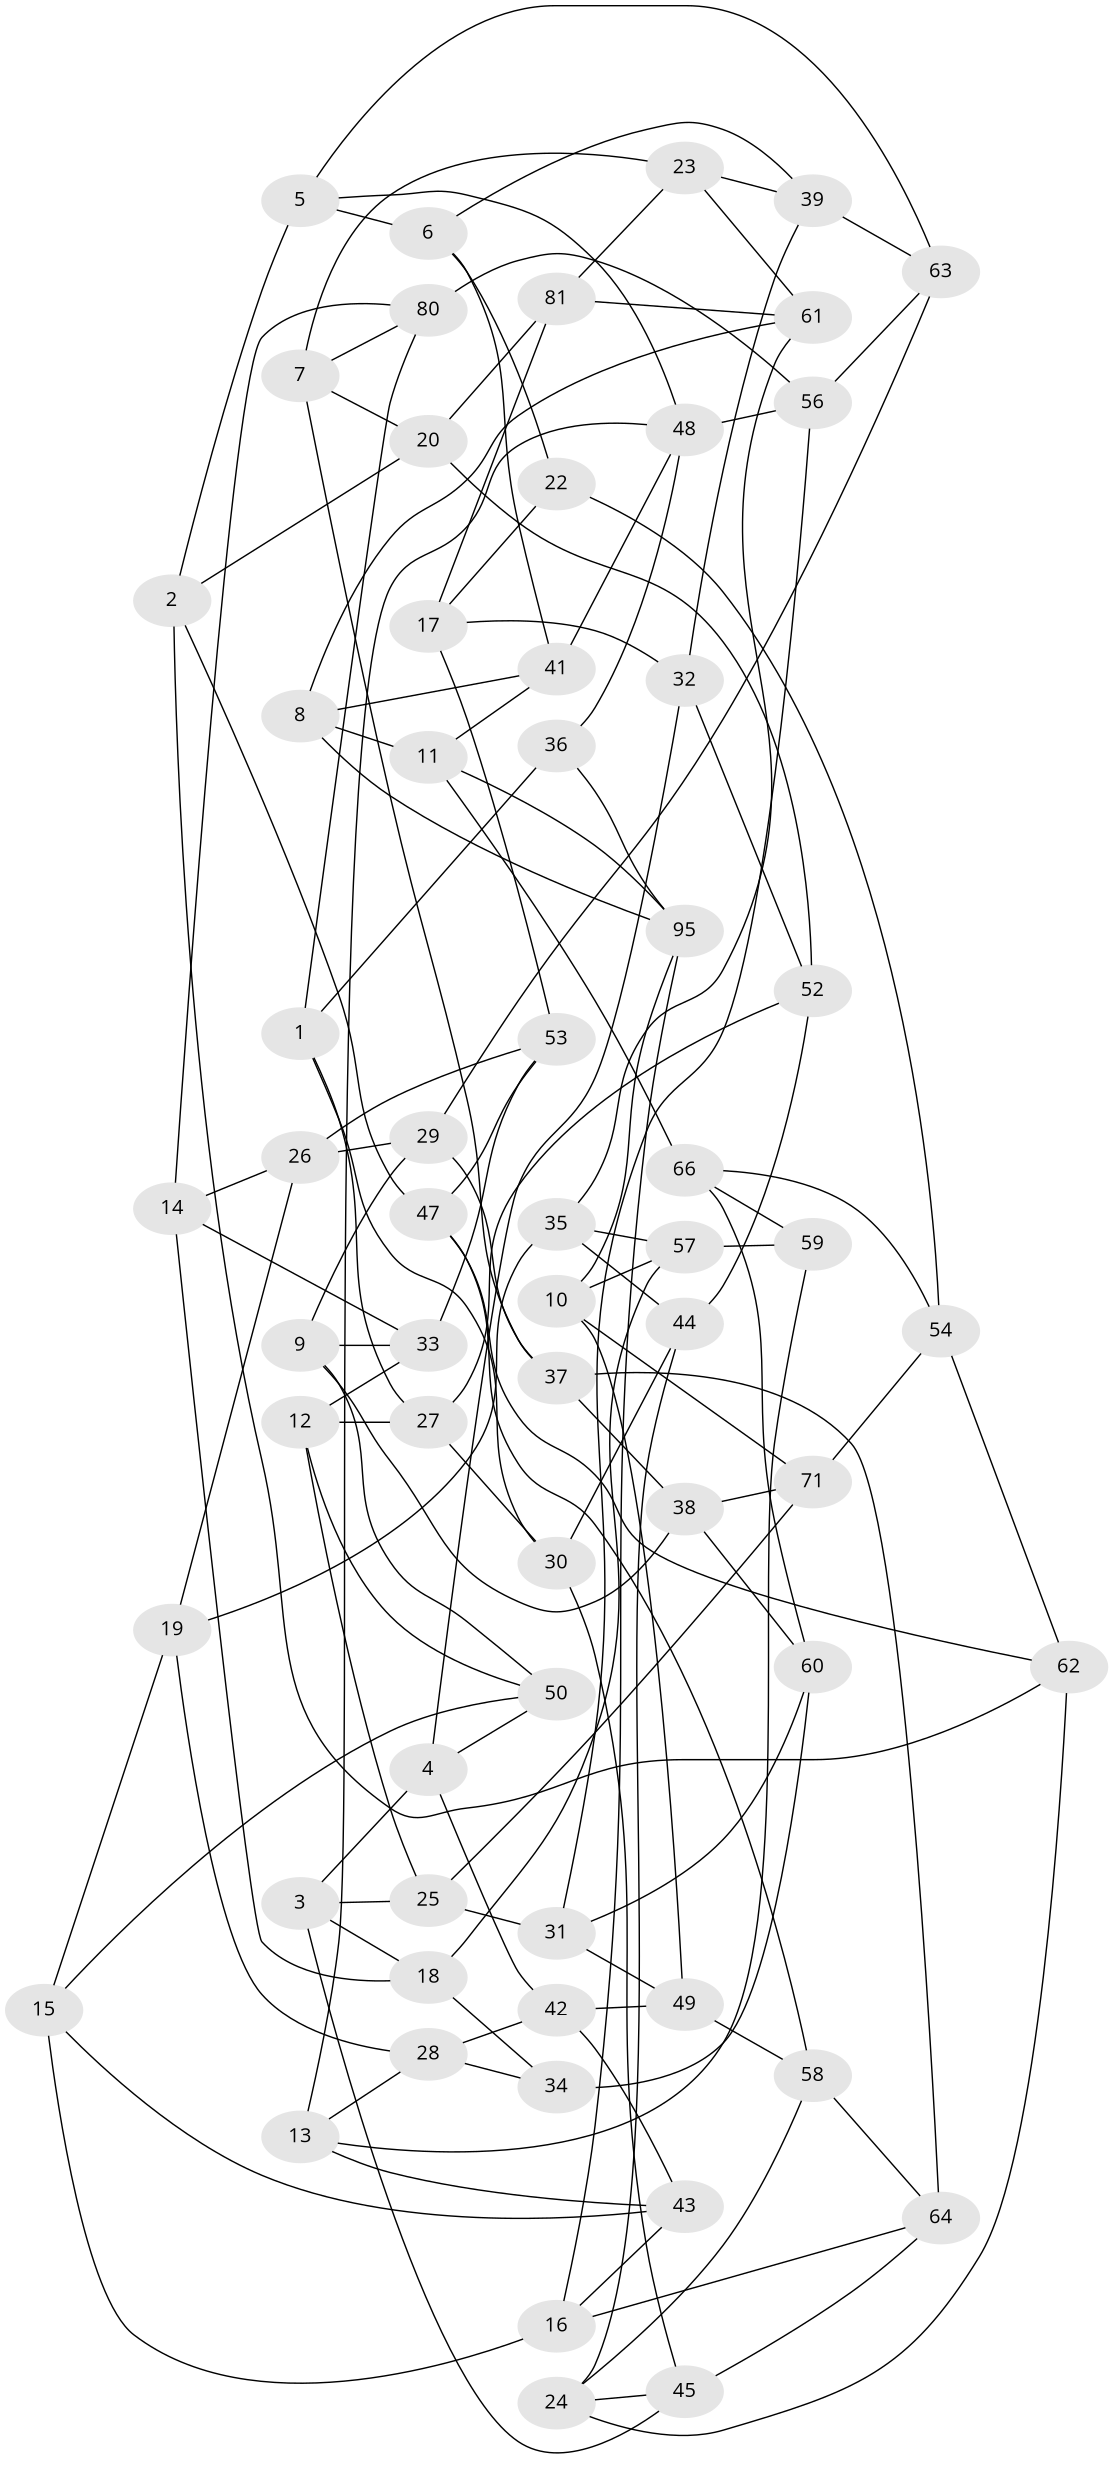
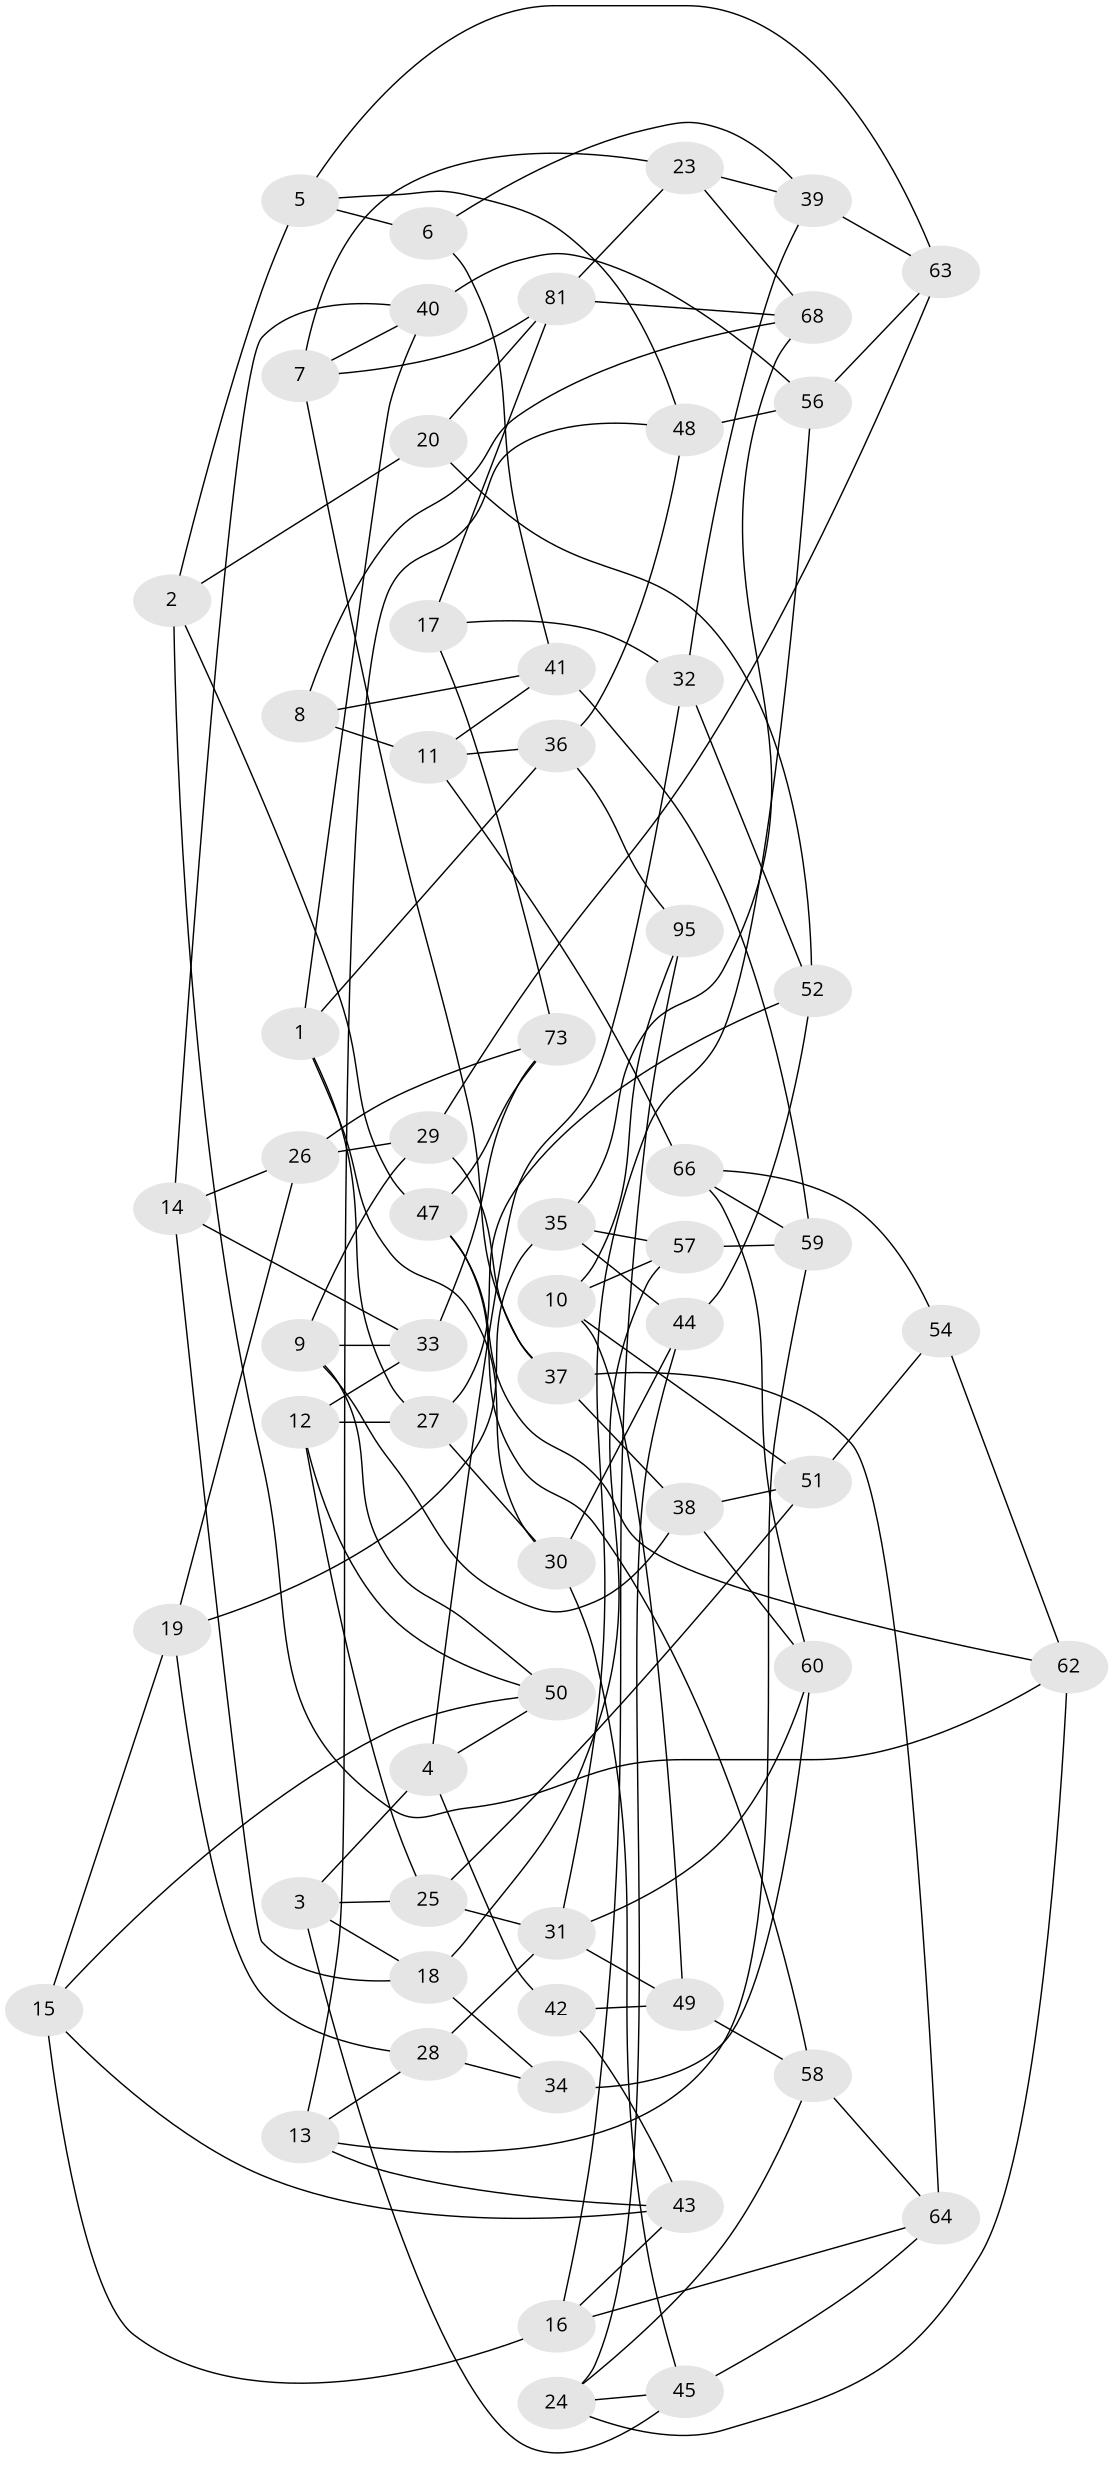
(429, 310) -> (429, 310)
(813, 317) -> (813, 317)
(365, 409) -> (438, 357)
(557, 484) -> none
(621, 550) -> (734, 920)
(570, 829) -> (492, 752)
(485, 849) -> none
(557, 1039) -> (557, 1039)
(813, 1482) -> (813, 1482)
(482, 2036) -> (493, 1994)
